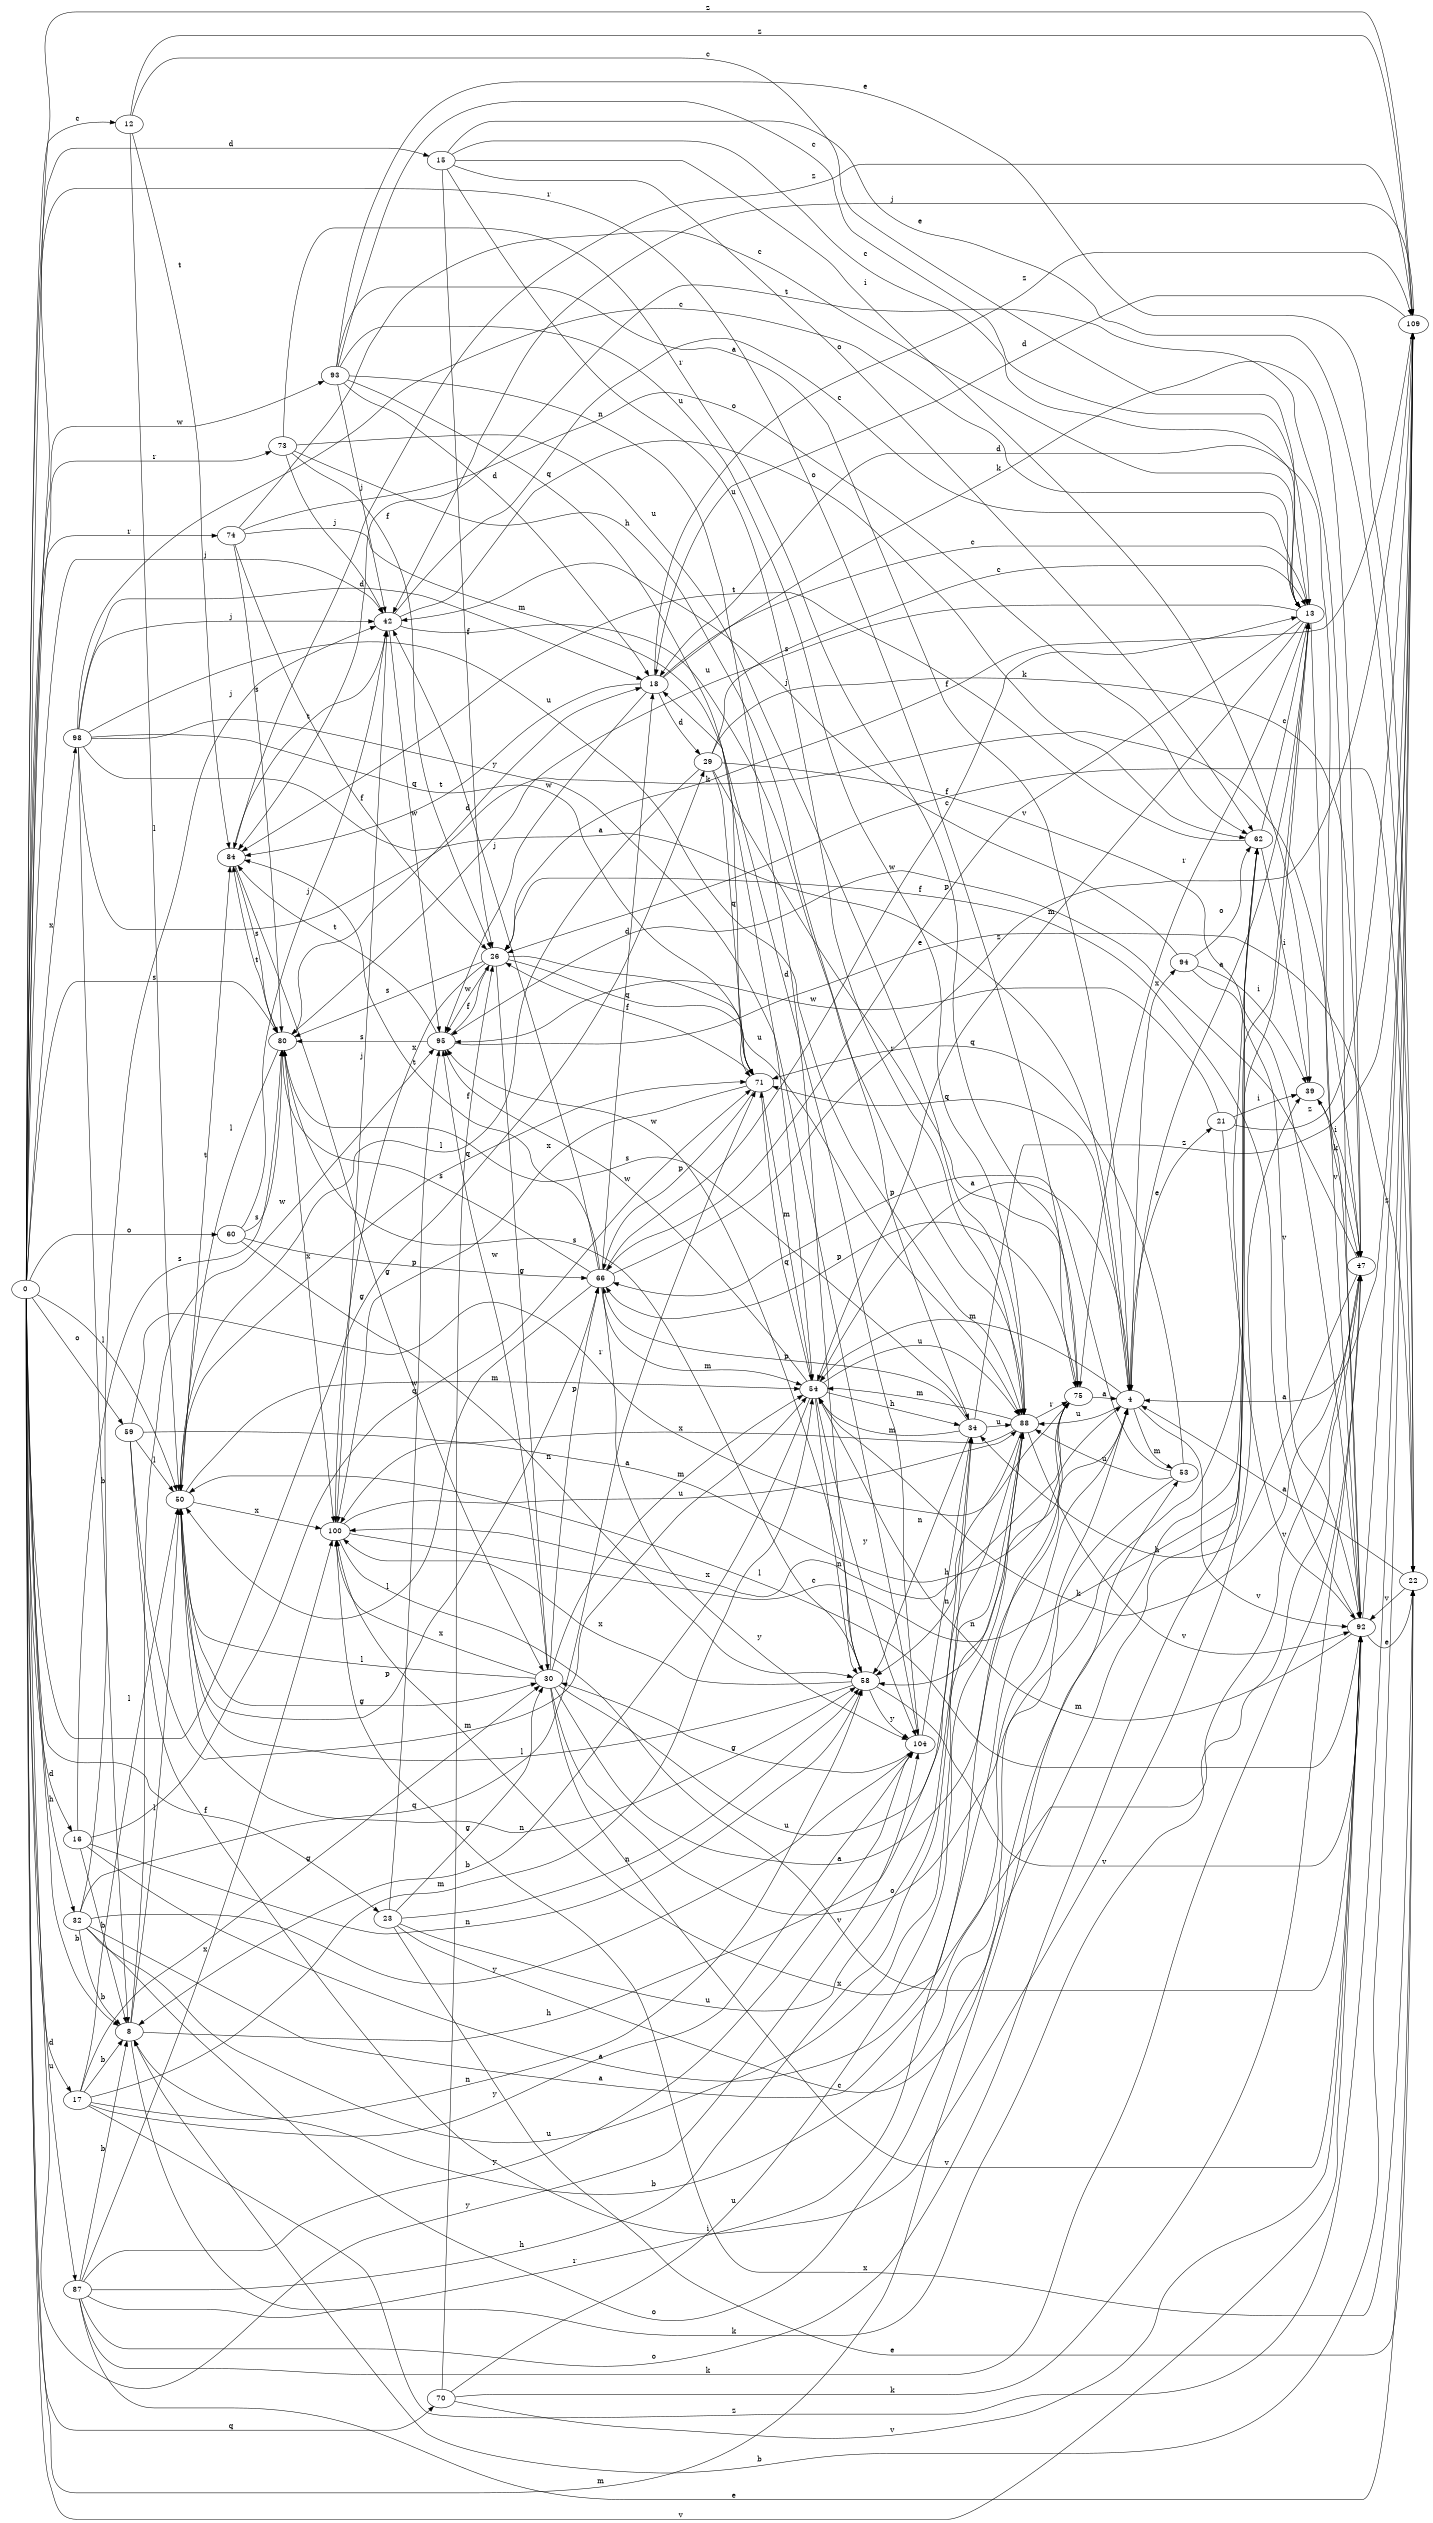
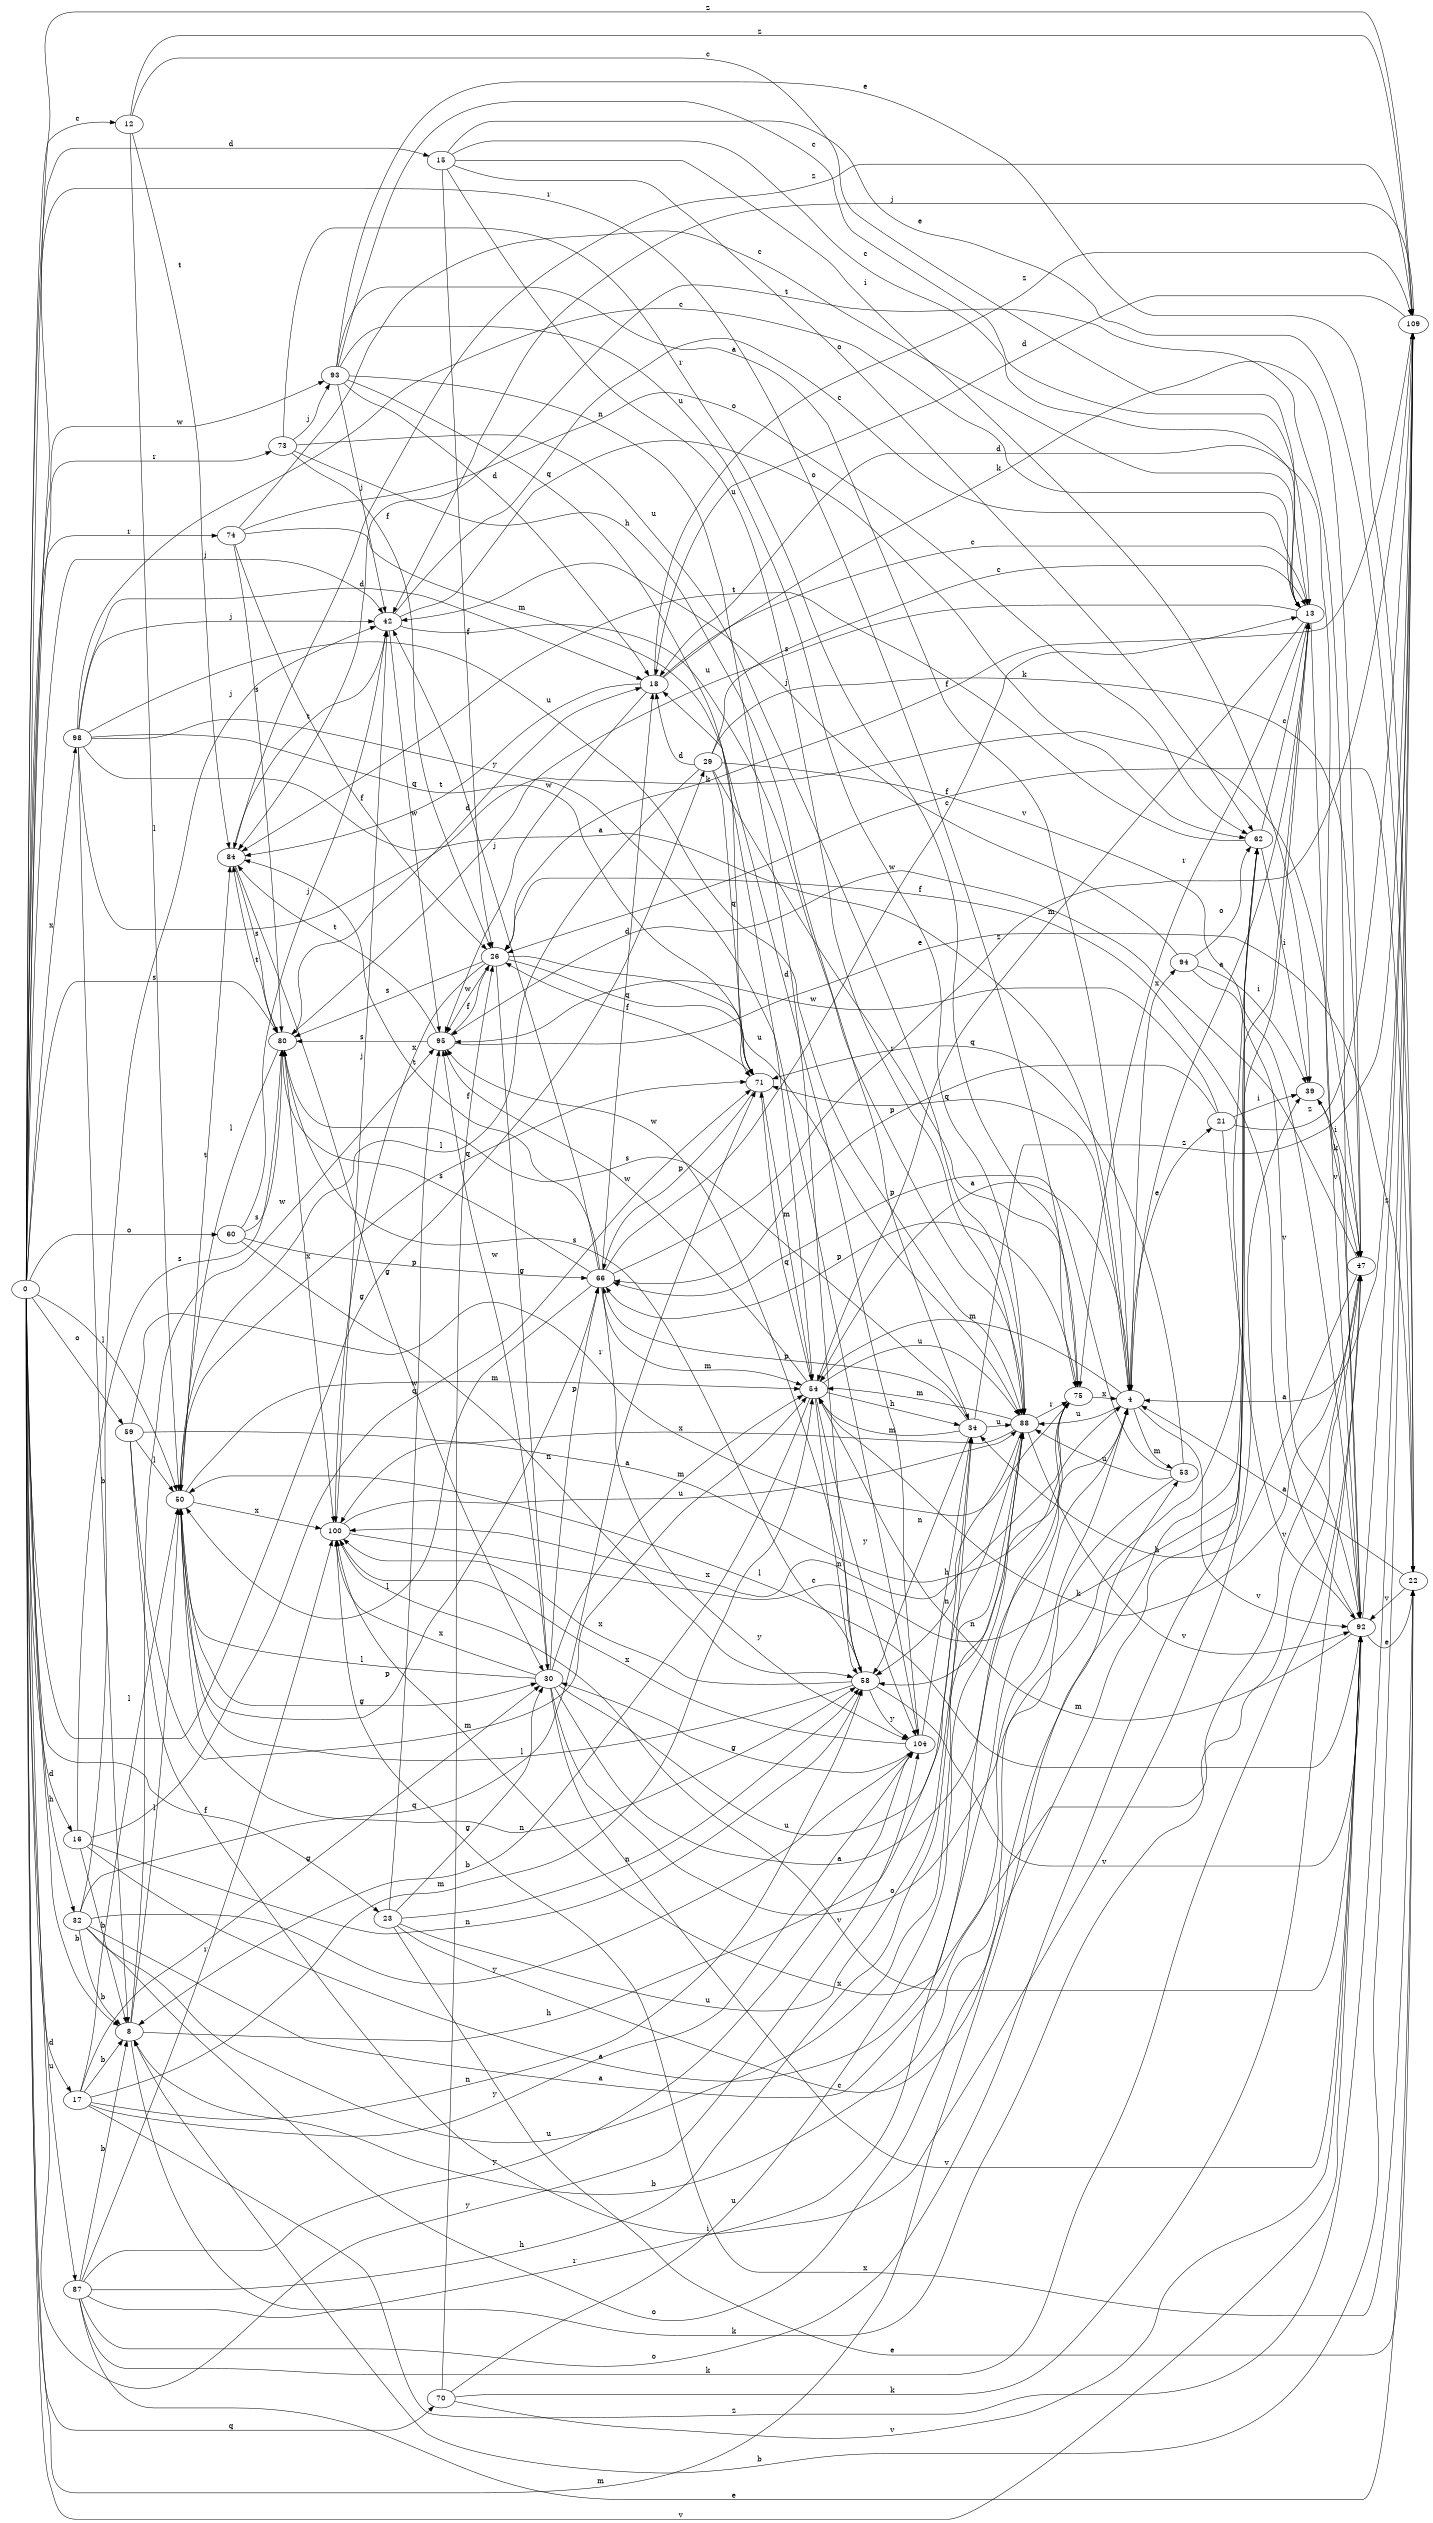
(328, 535) -> (315, 417)
(675, 723) -> (667, 739)
(930, 919) -> (900, 1112)
(484, 1237) -> (614, 1659)
(1104, 1394) -> (1104, 1394)
(206, 1950) -> (206, 1950)
